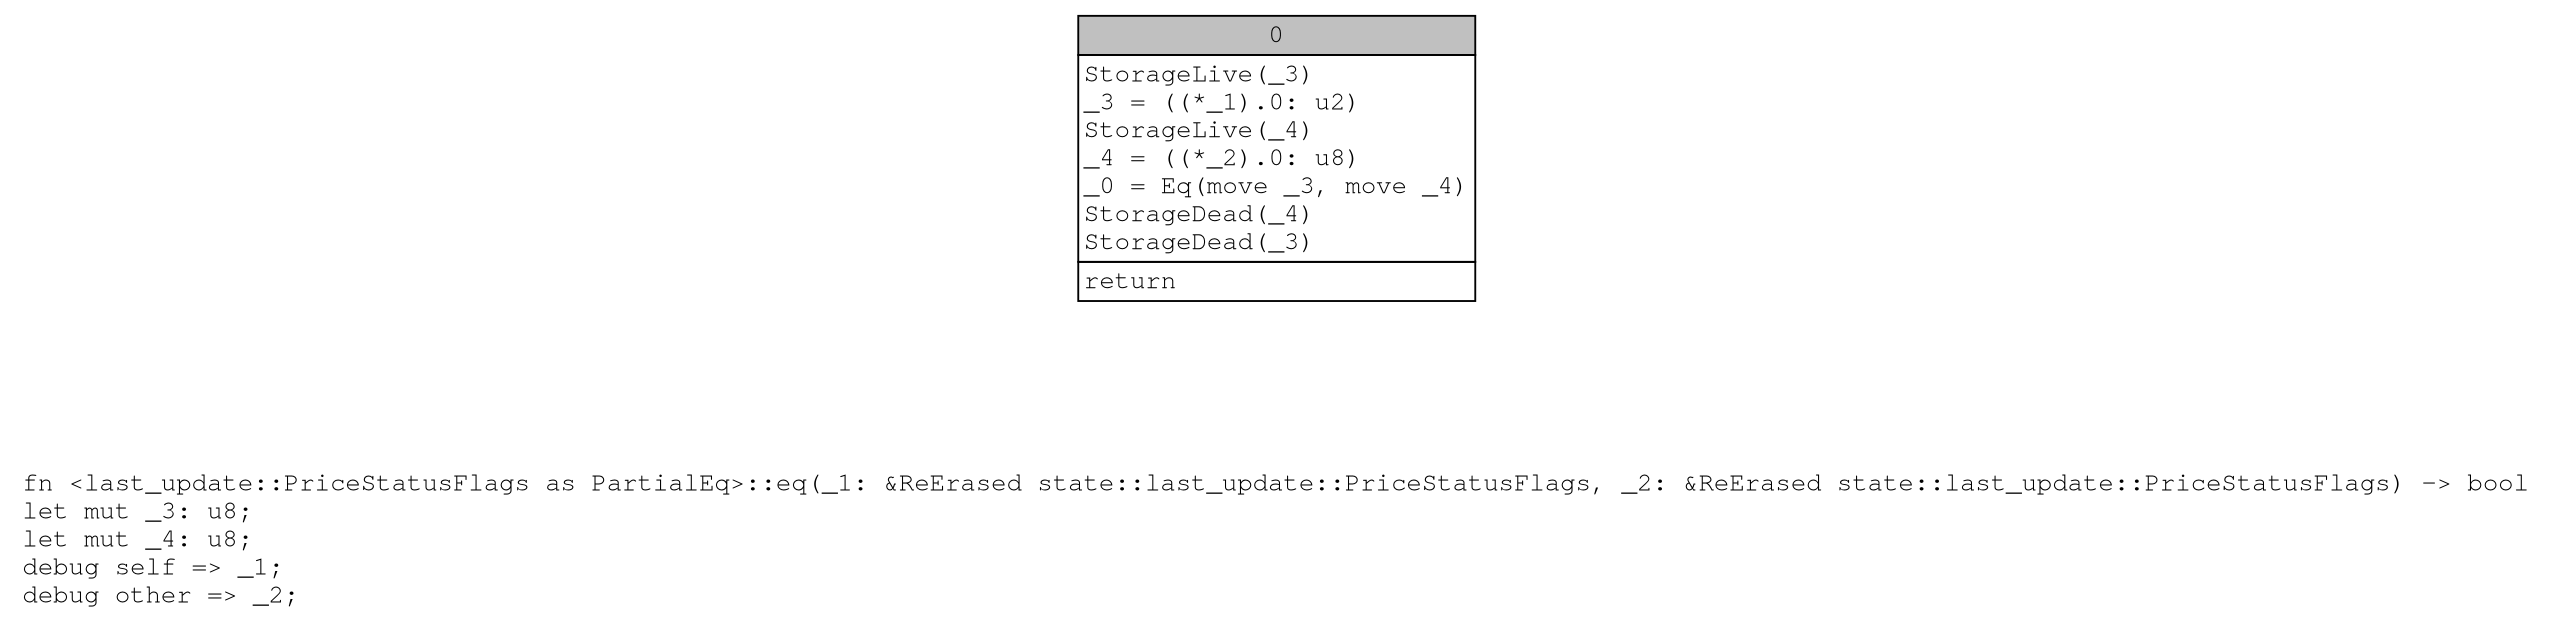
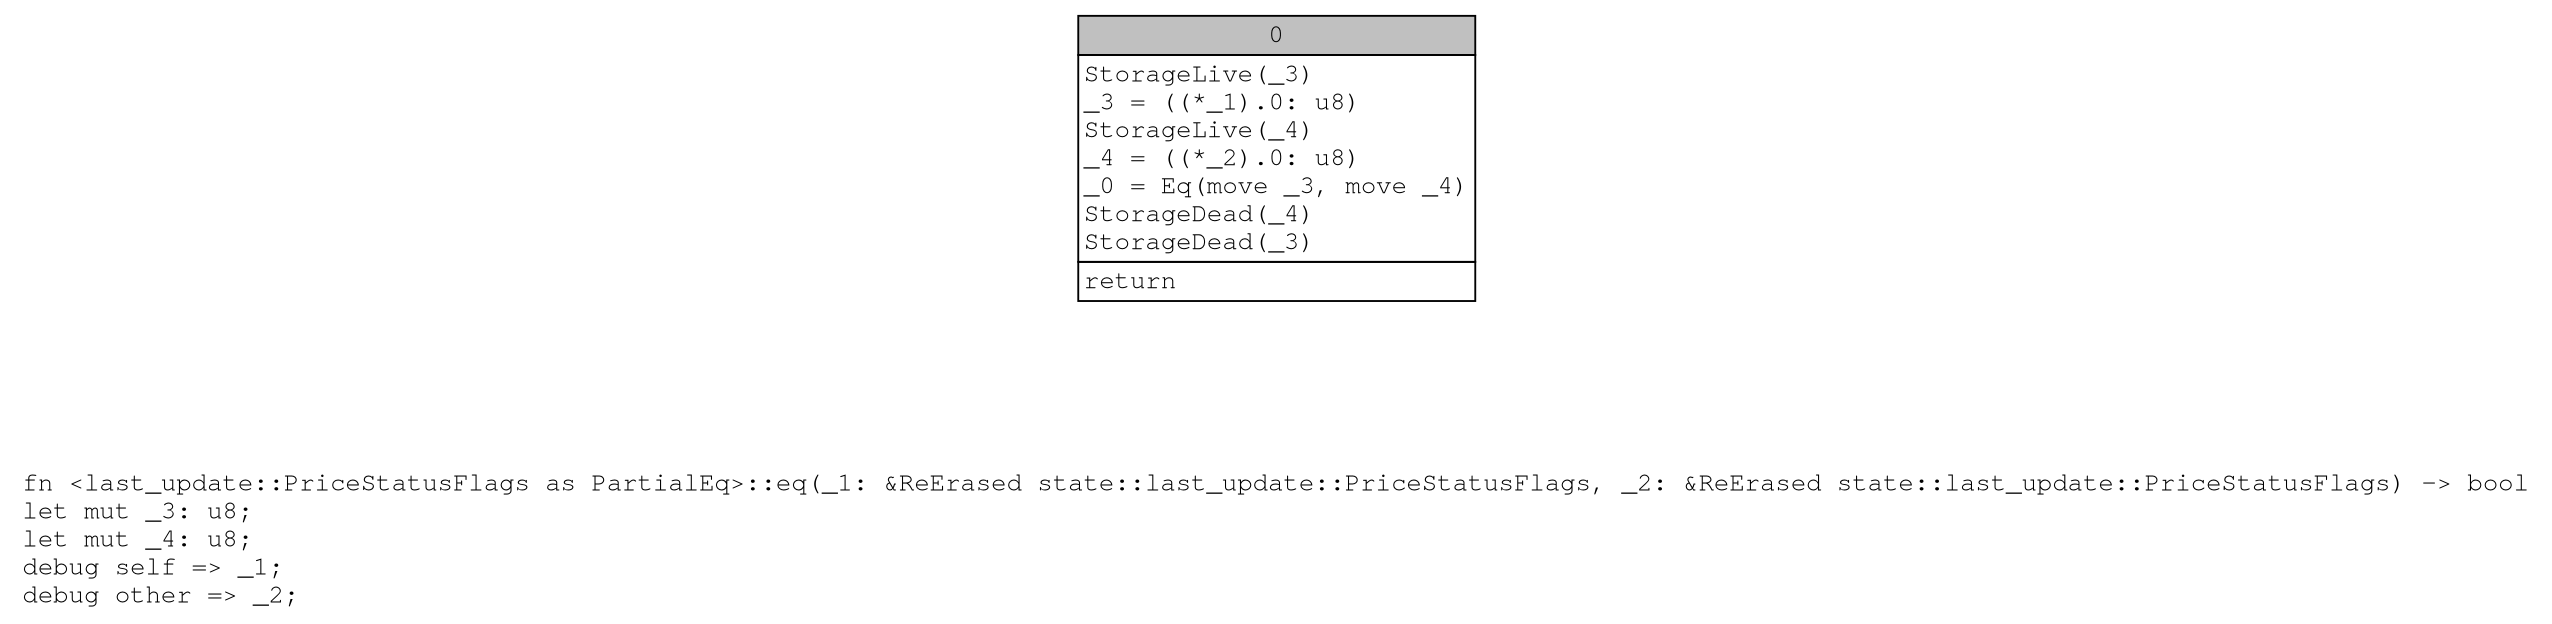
(1223, 102) -> (1223, 102)
